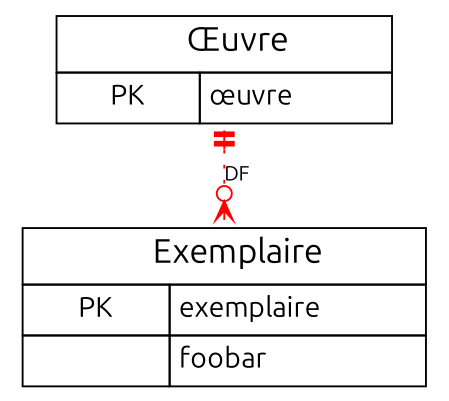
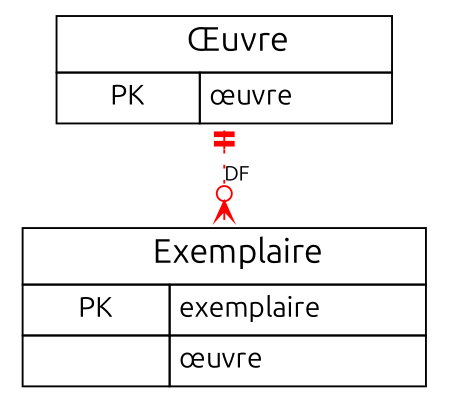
(223, 359) -> (221, 359)
